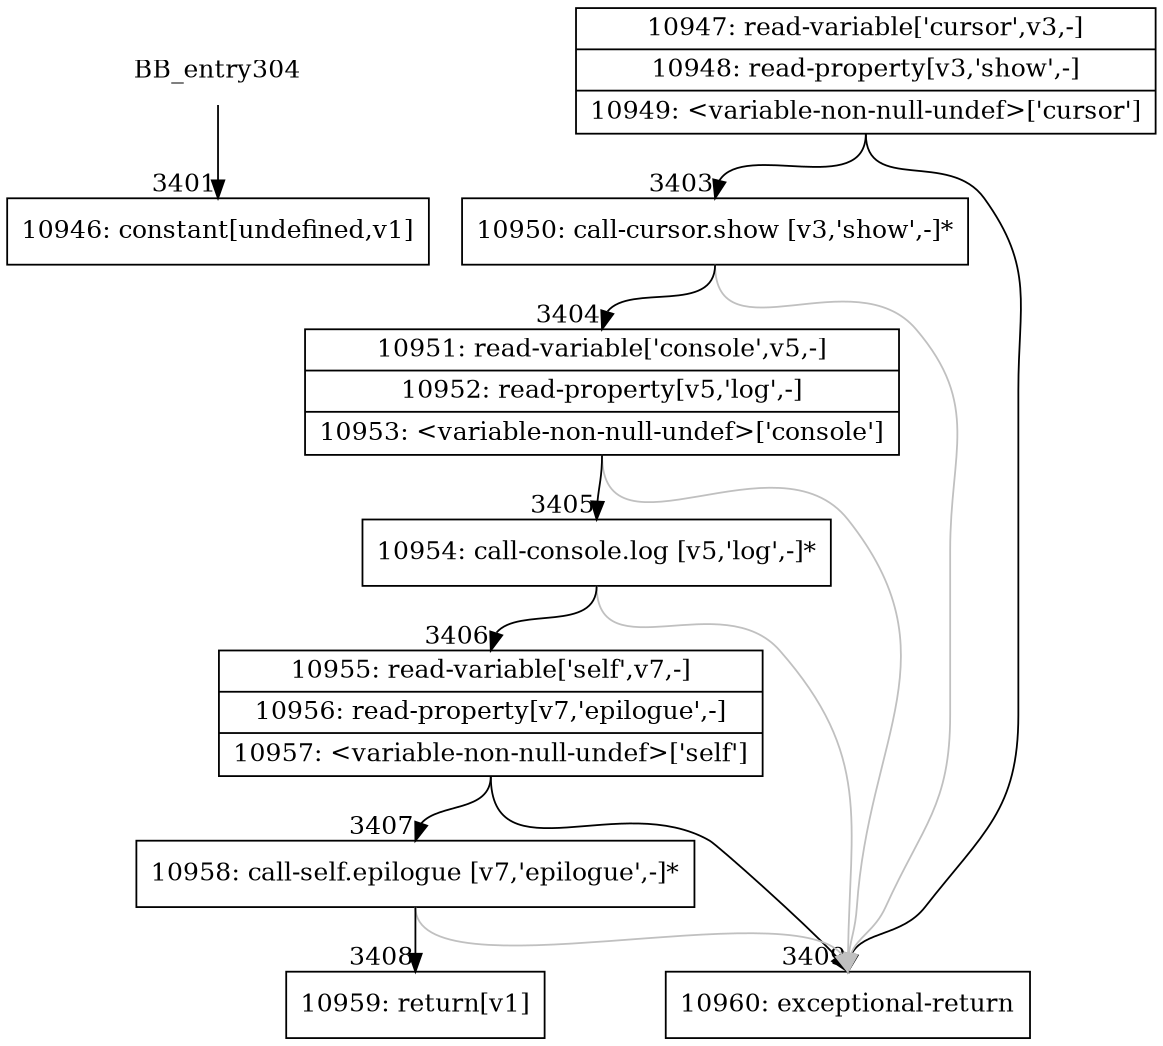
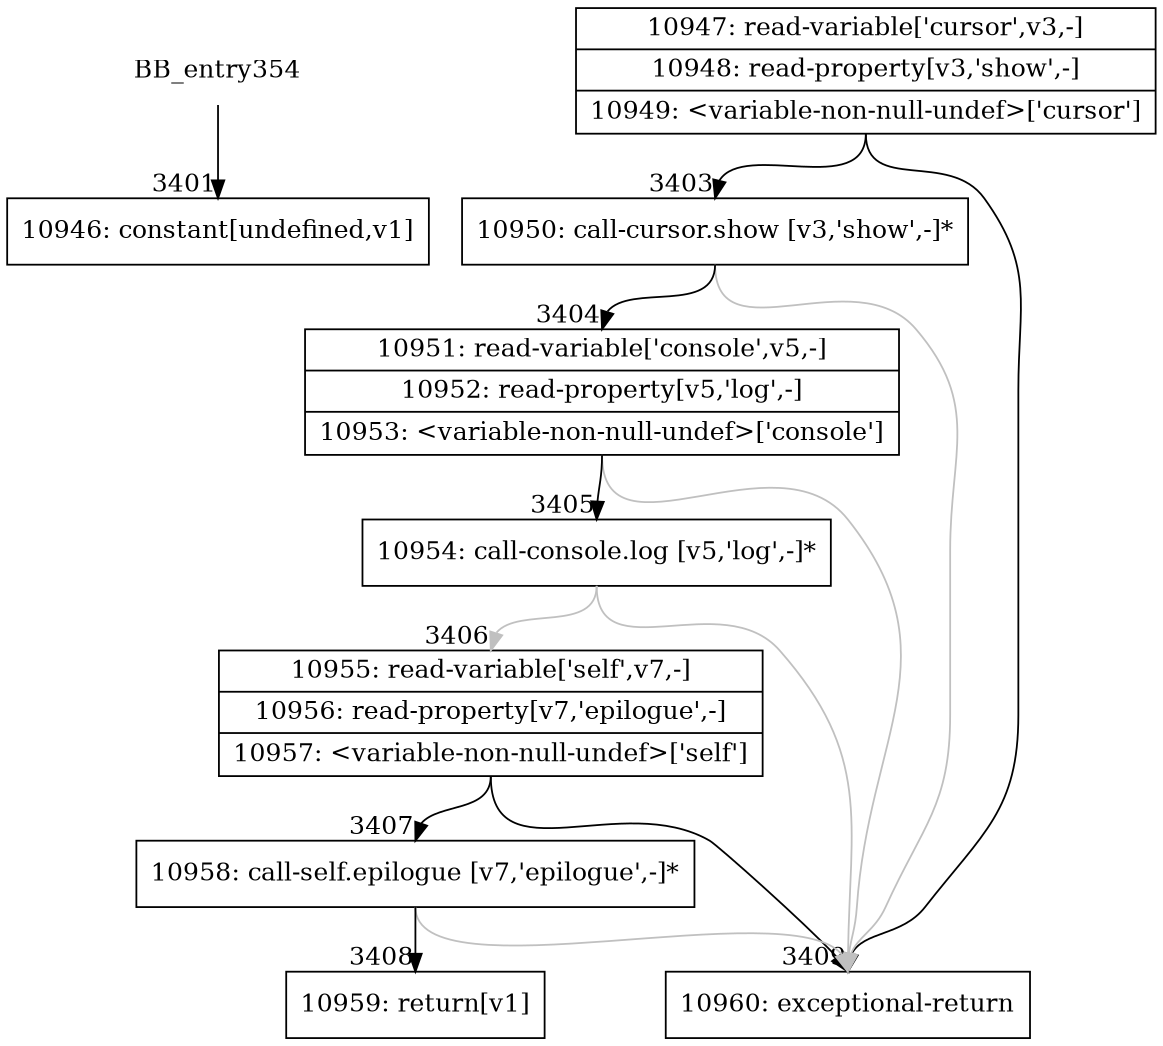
(218, 71) -> (218, 71)
(553, 617) -> (553, 617)
